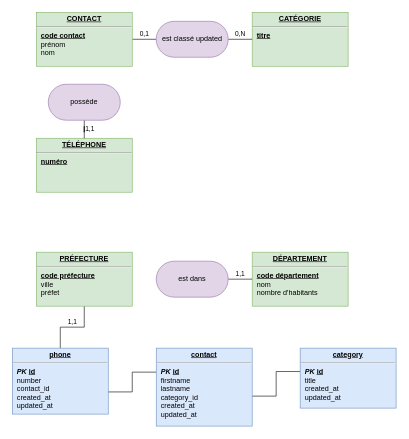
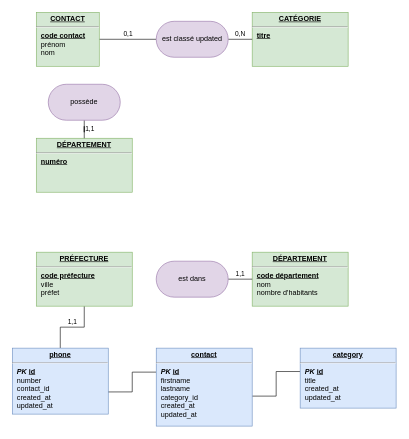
(84, 39) -> (68, 39)
(54, 147) -> (58, 147)
